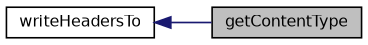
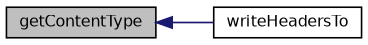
(191, 22) -> (193, 22)
